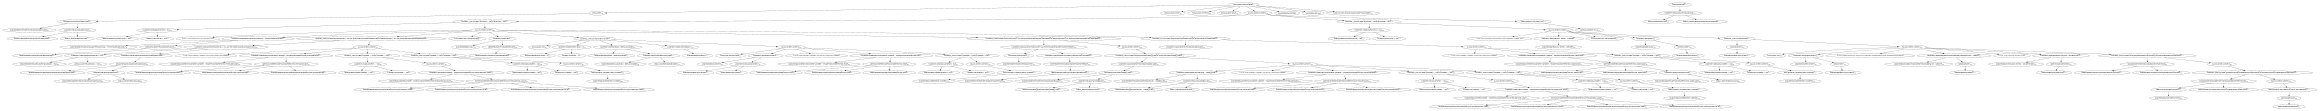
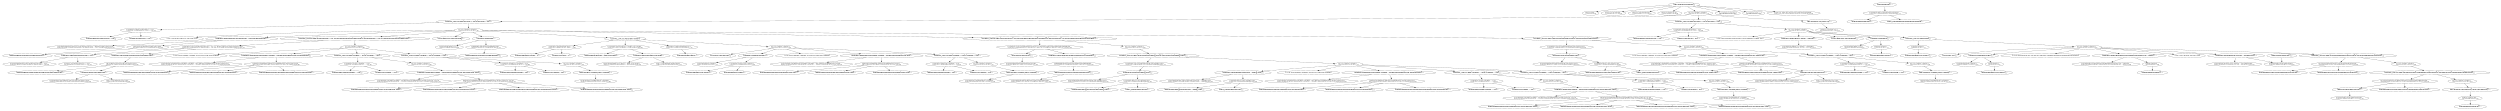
(343, 17) -> (1567, 51)
(539, 47) -> none
(2061, 59) -> (2259, 60)
